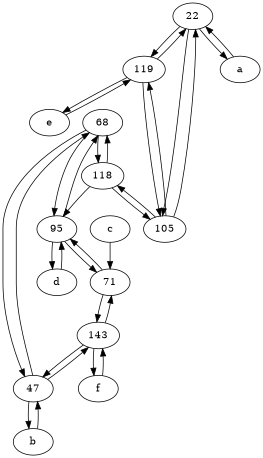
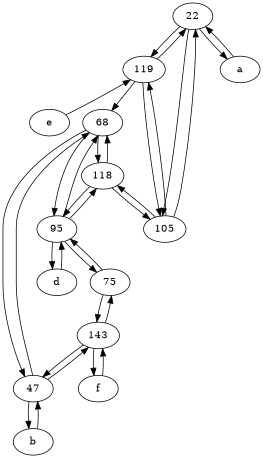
(98, 93) -> (126, 93)
none -> (81, 207)
(110, 229) -> none
(110, 282) -> (110, 282)
